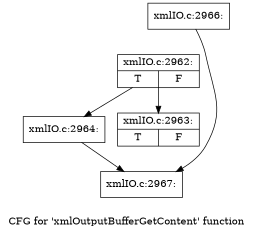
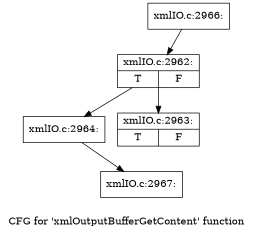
(216, 103) -> (176, 39)
